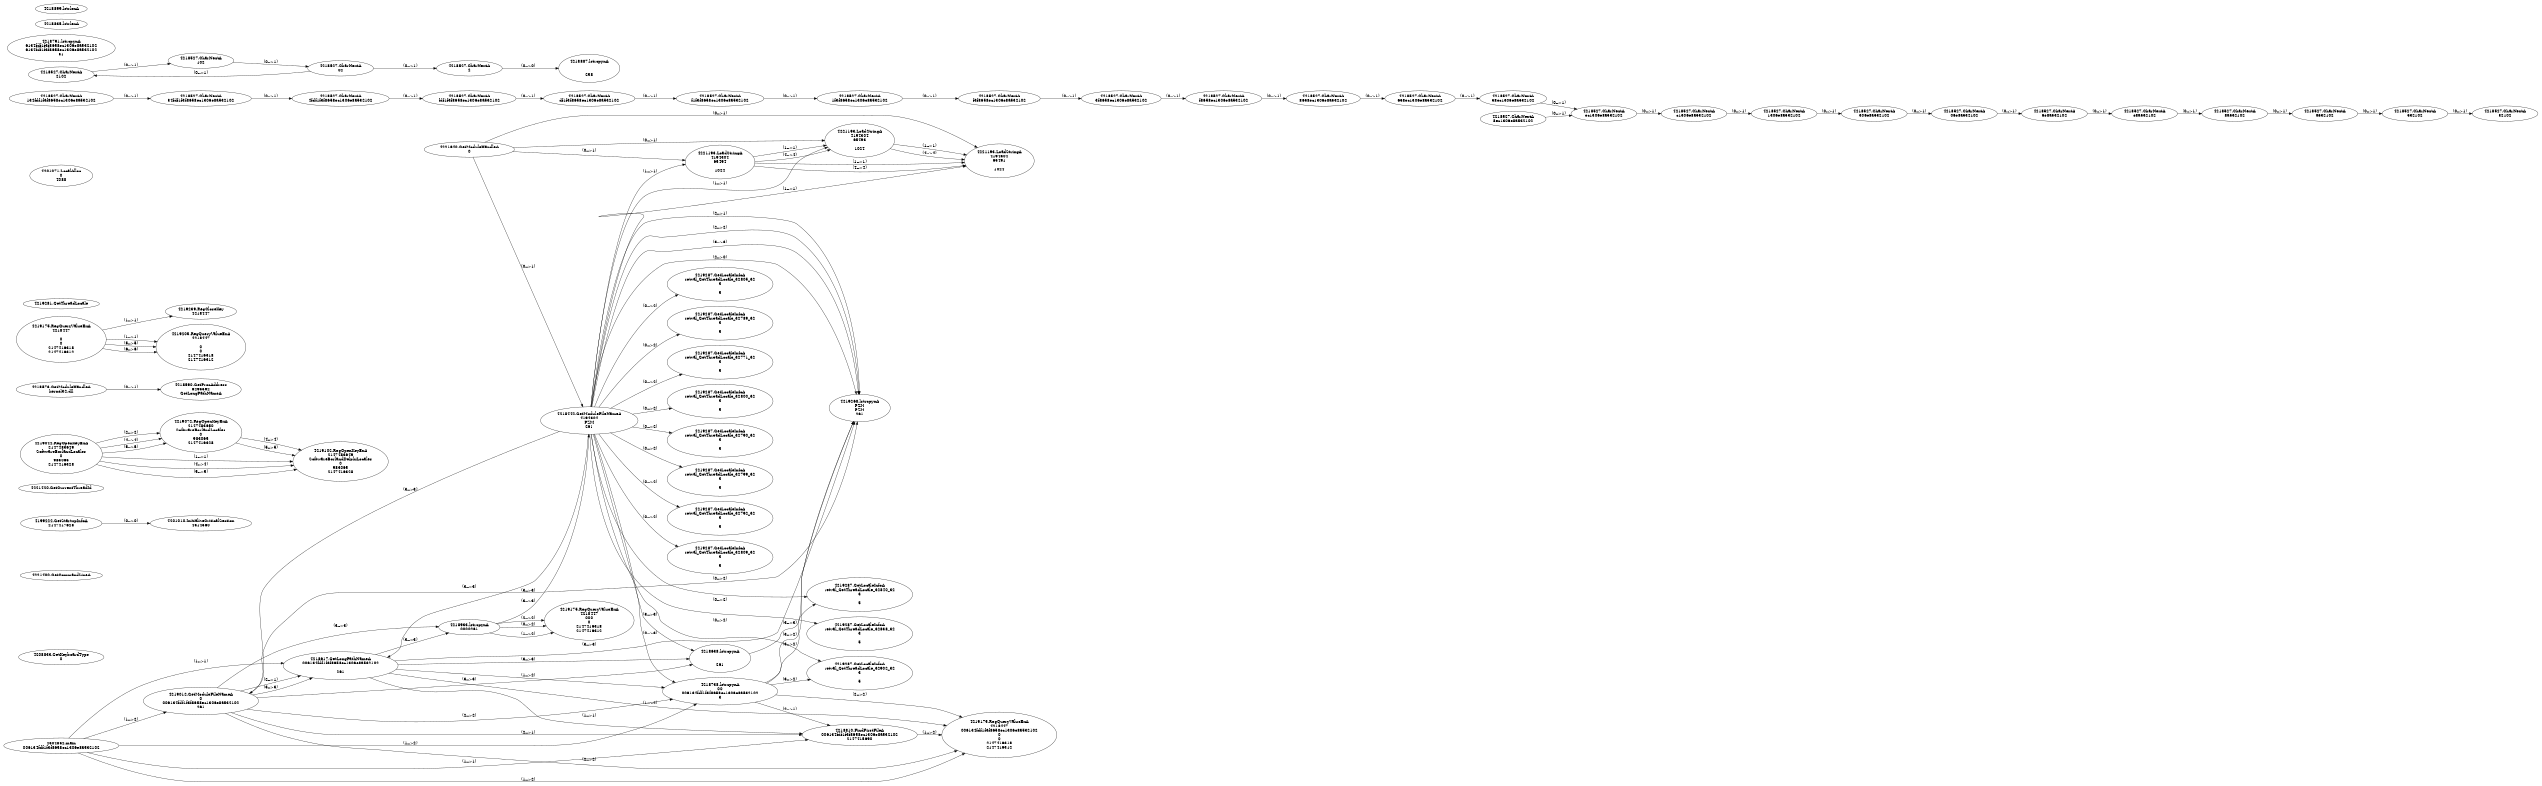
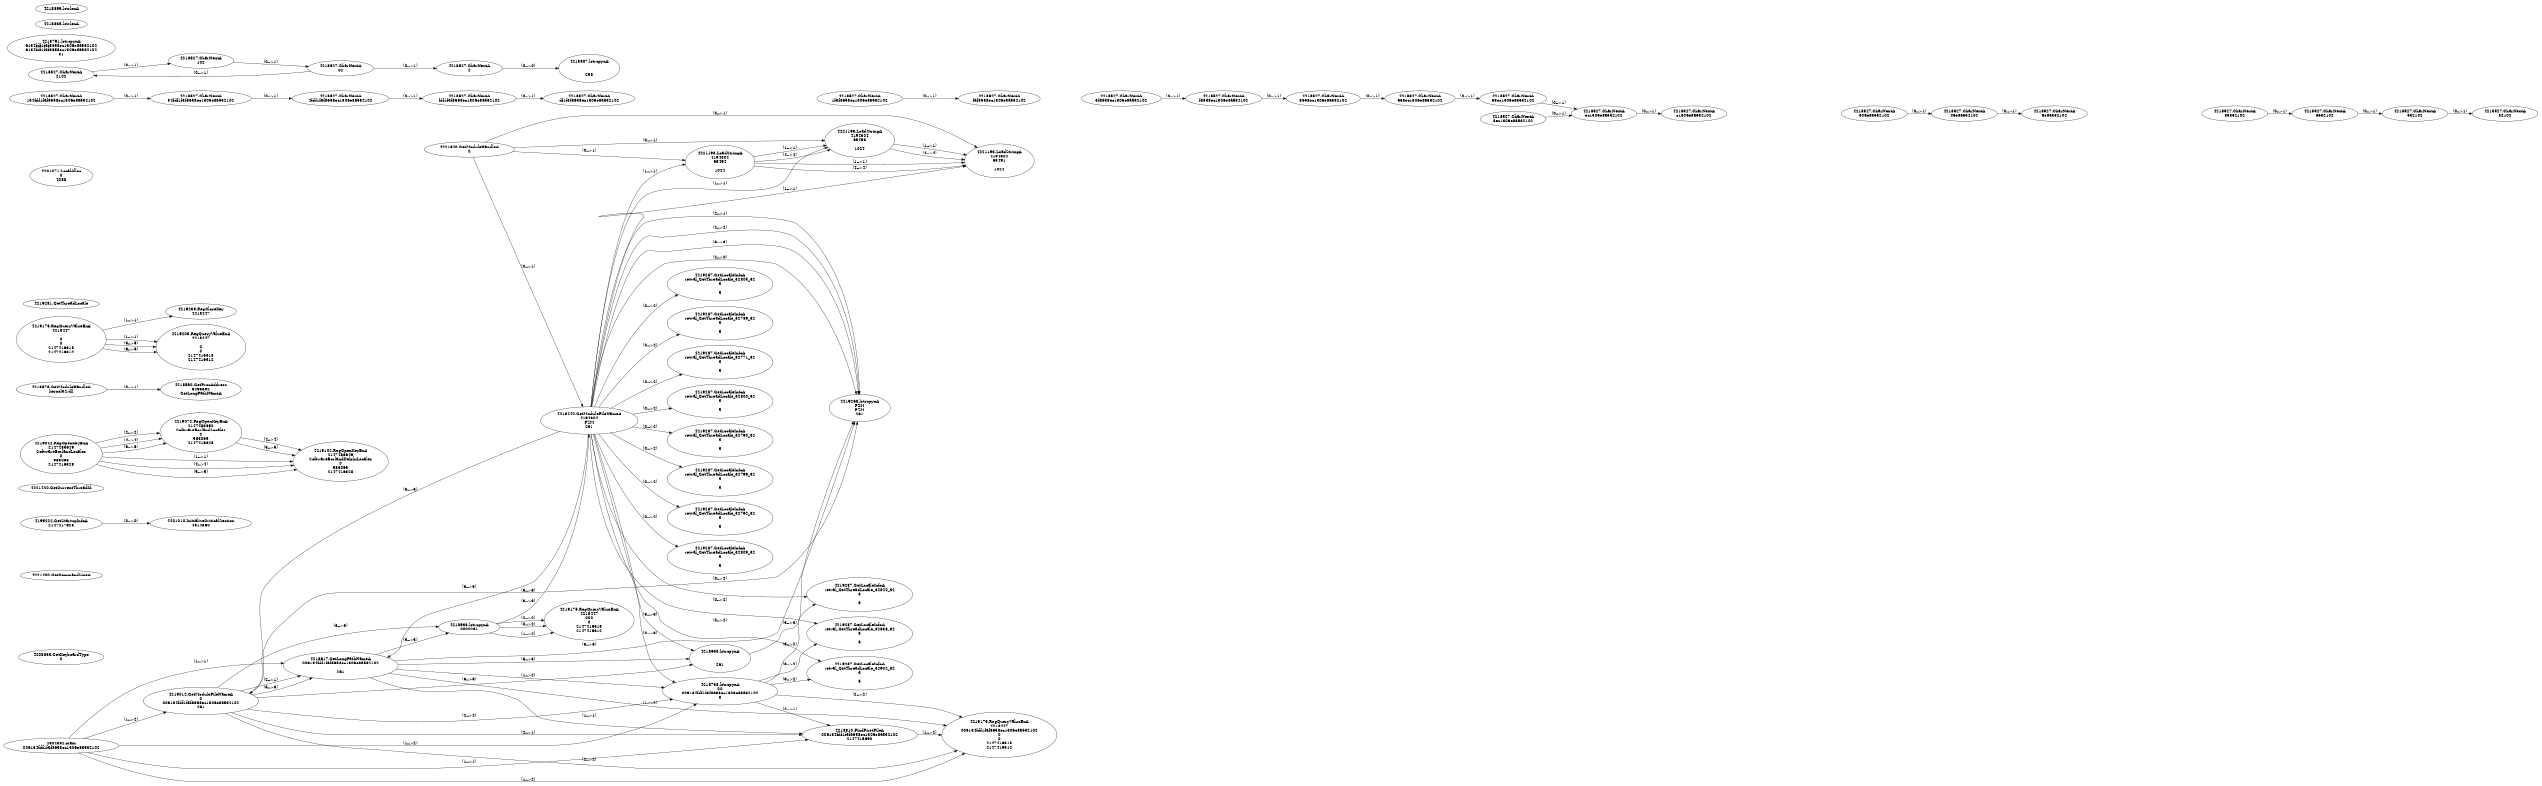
(720, 99) -> none
(1059, 99) -> none
(1784, 114) -> none
(2145, 114) -> none
(801, 623) -> (792, 670)
